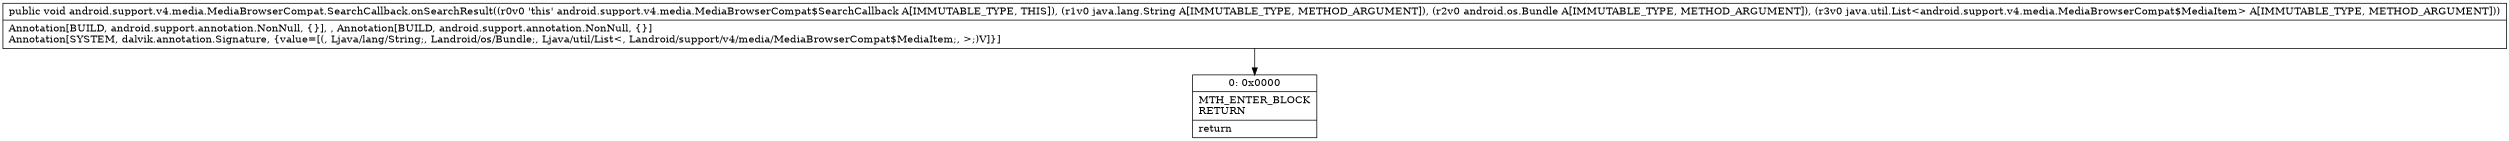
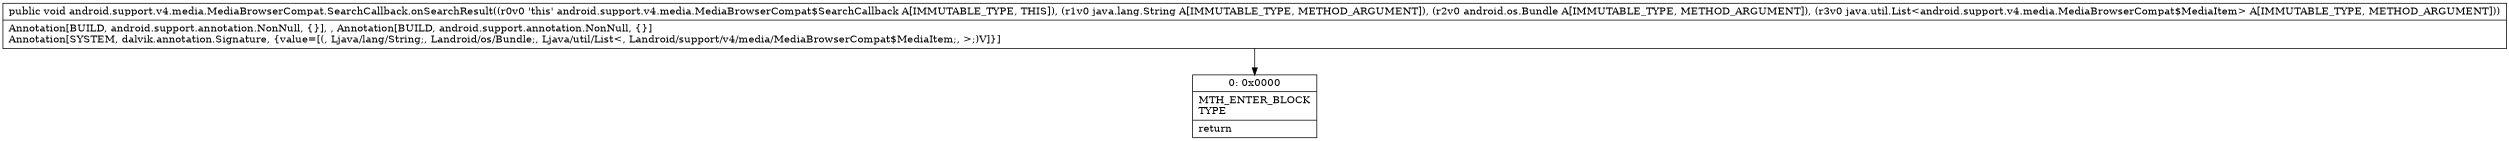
(1222, 111) -> (1213, 111)
